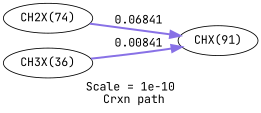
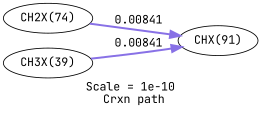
(135, 20) -> (135, 20)
(48, 63) -> (48, 63)
